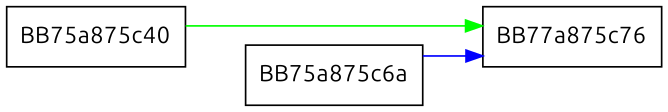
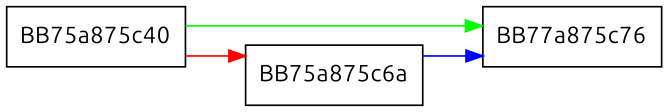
none -> (207, 56)
